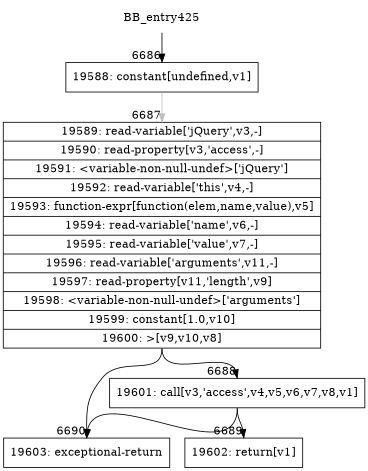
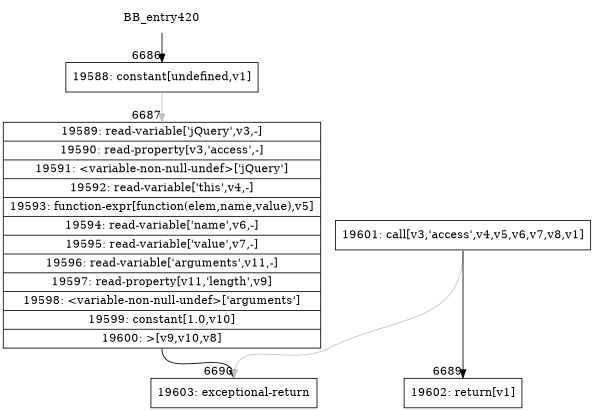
(162, 18) -> (162, 18)
(195, 364) -> none
(166, 424) -> (365, 334)
